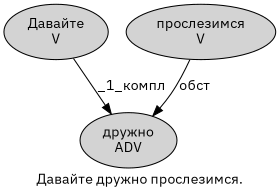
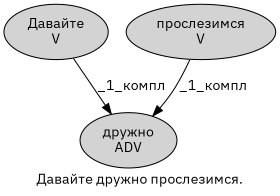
(195, 86) -> (214, 86)
